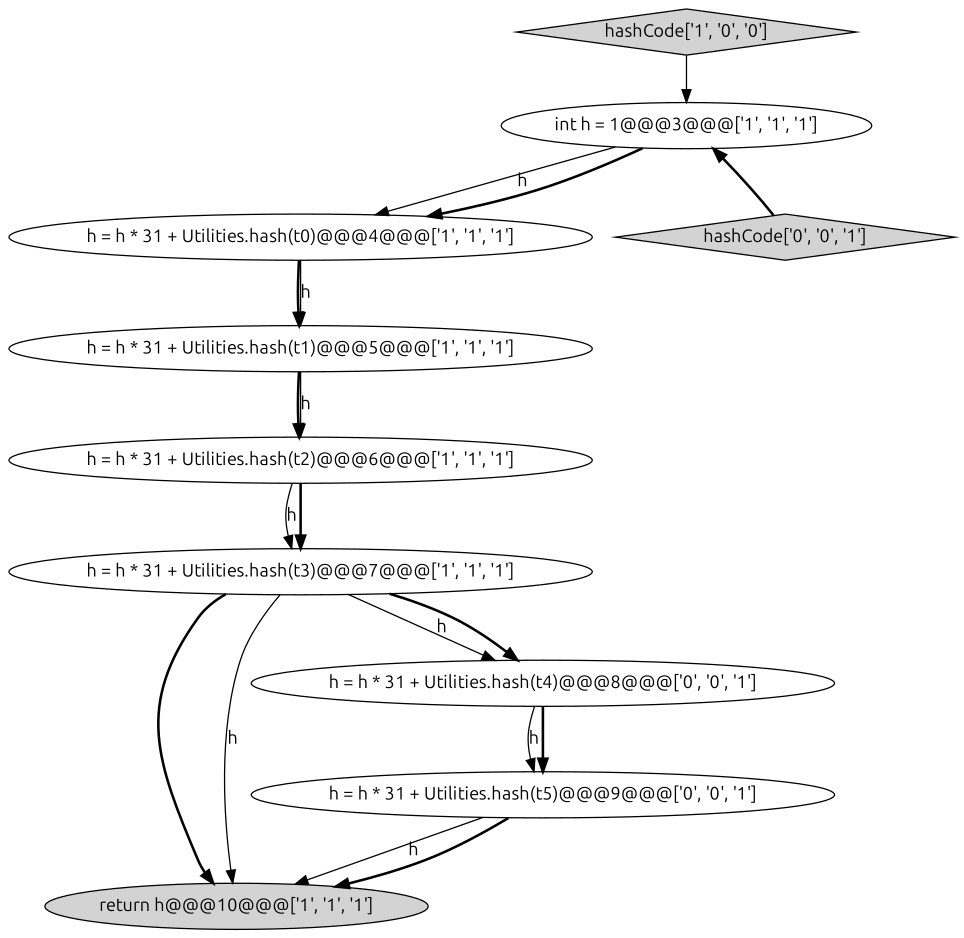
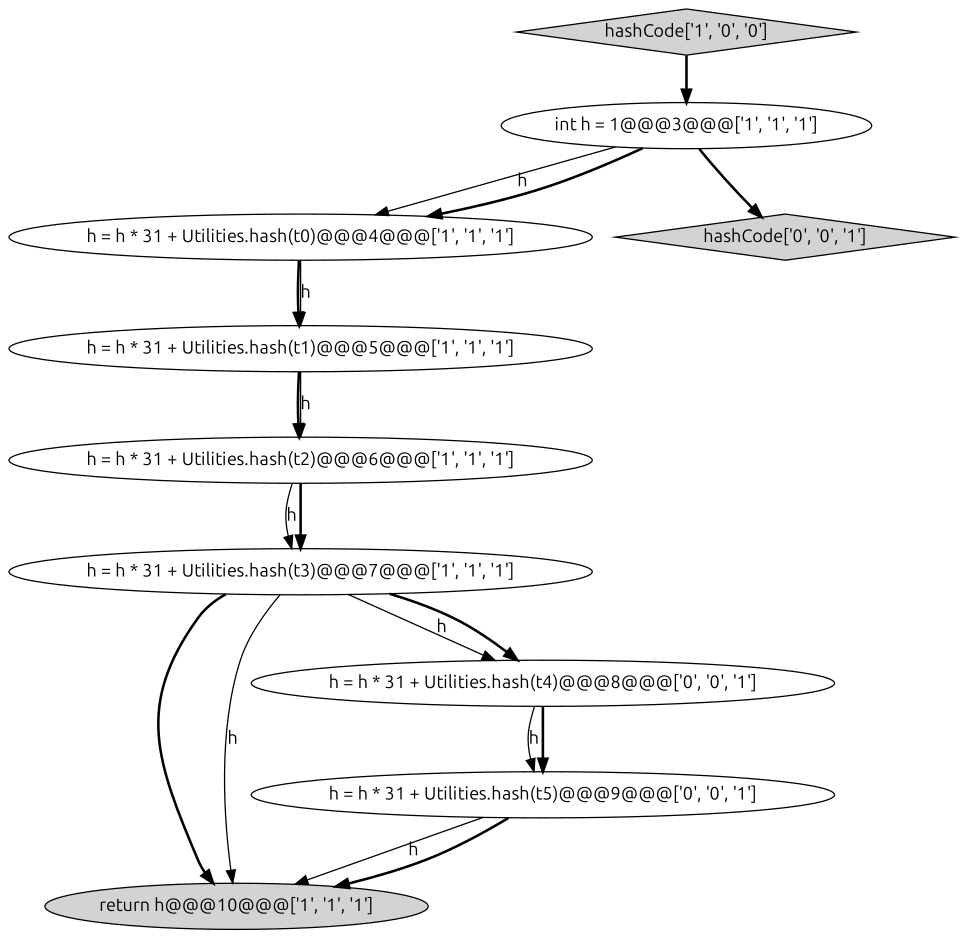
(686, 73) -> (686, 73)
(749, 186) -> (725, 179)
